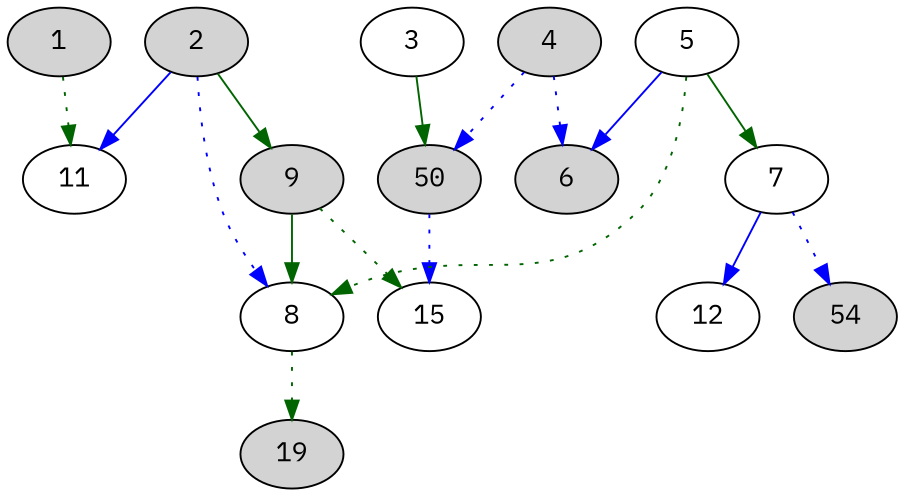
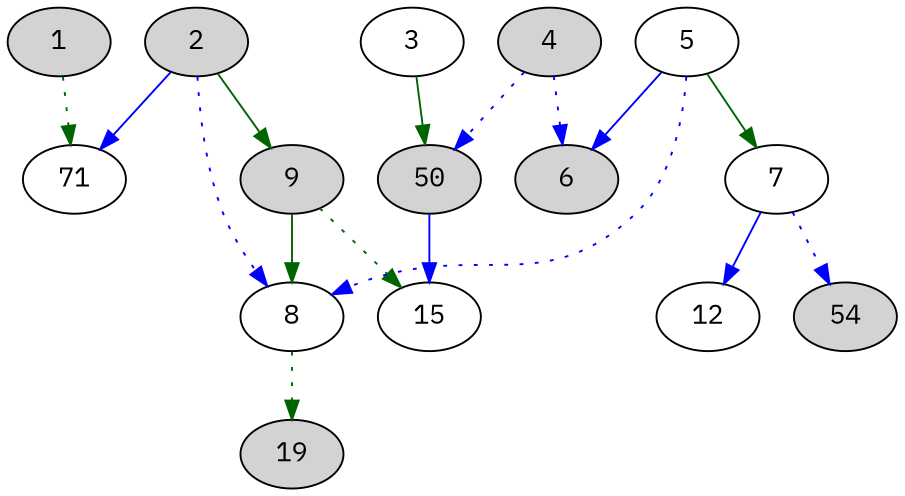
(74, 179) -> (74, 179)
(429, 239) -> (429, 239)
(572, 255) -> (572, 255)
